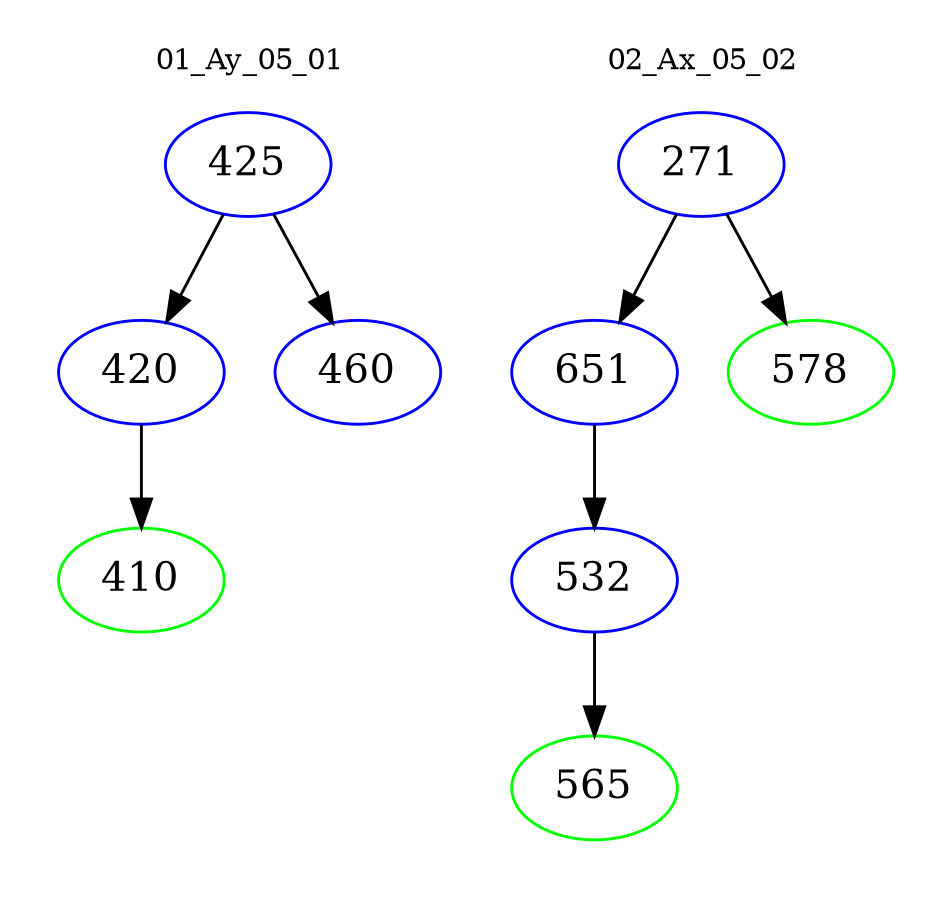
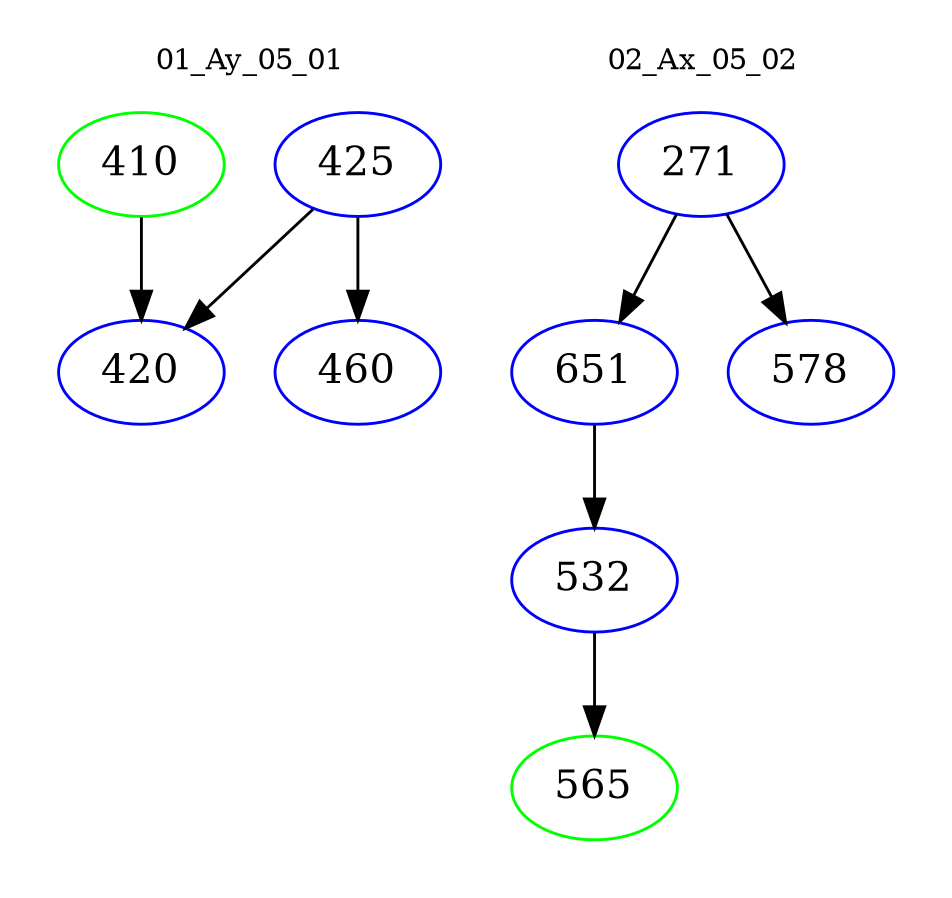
(811, 372) -> (811, 372)
(141, 462) -> (141, 254)
